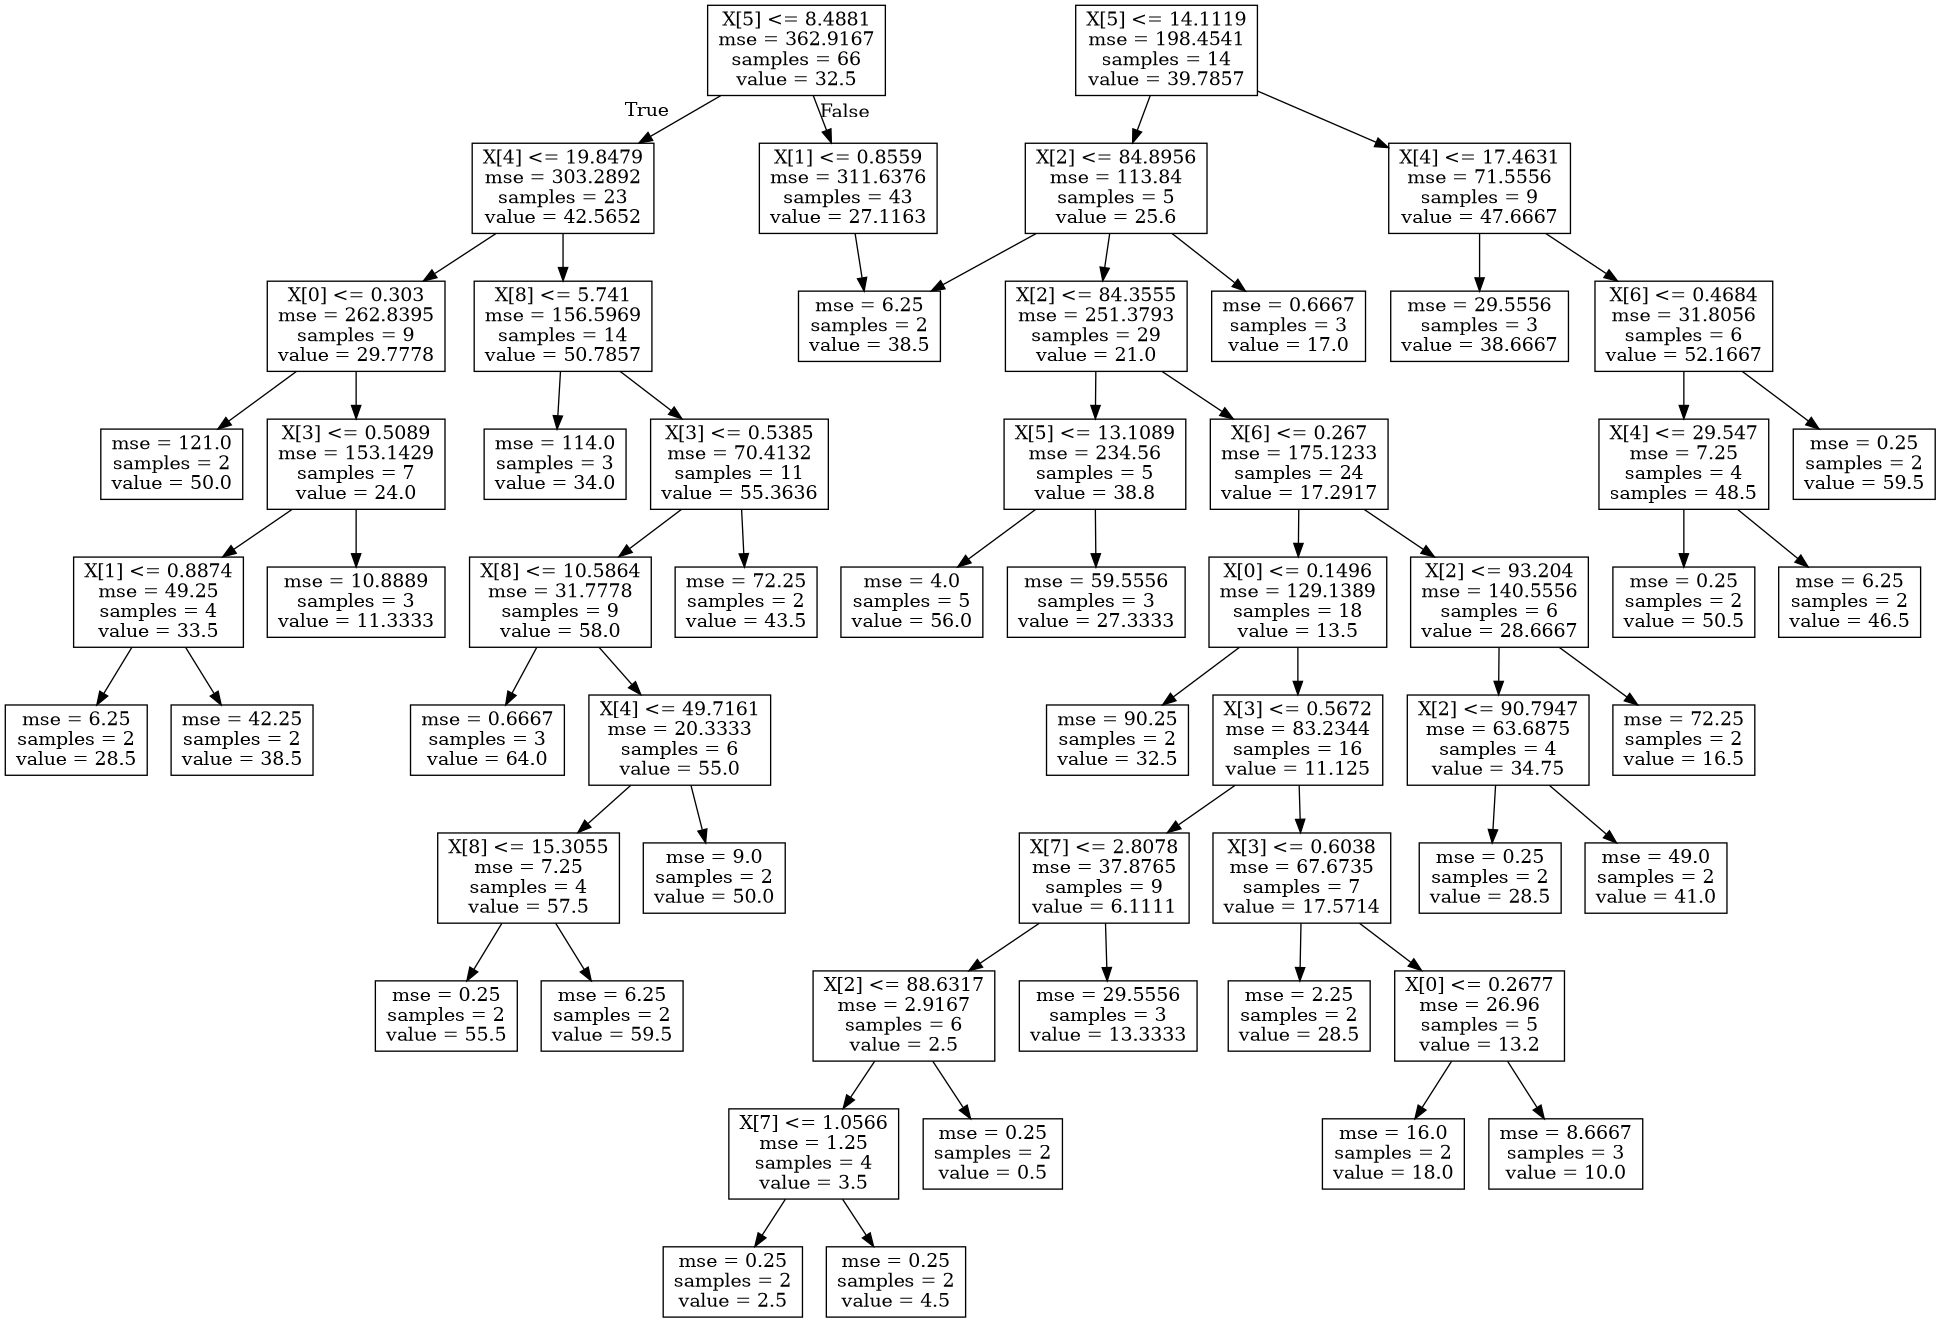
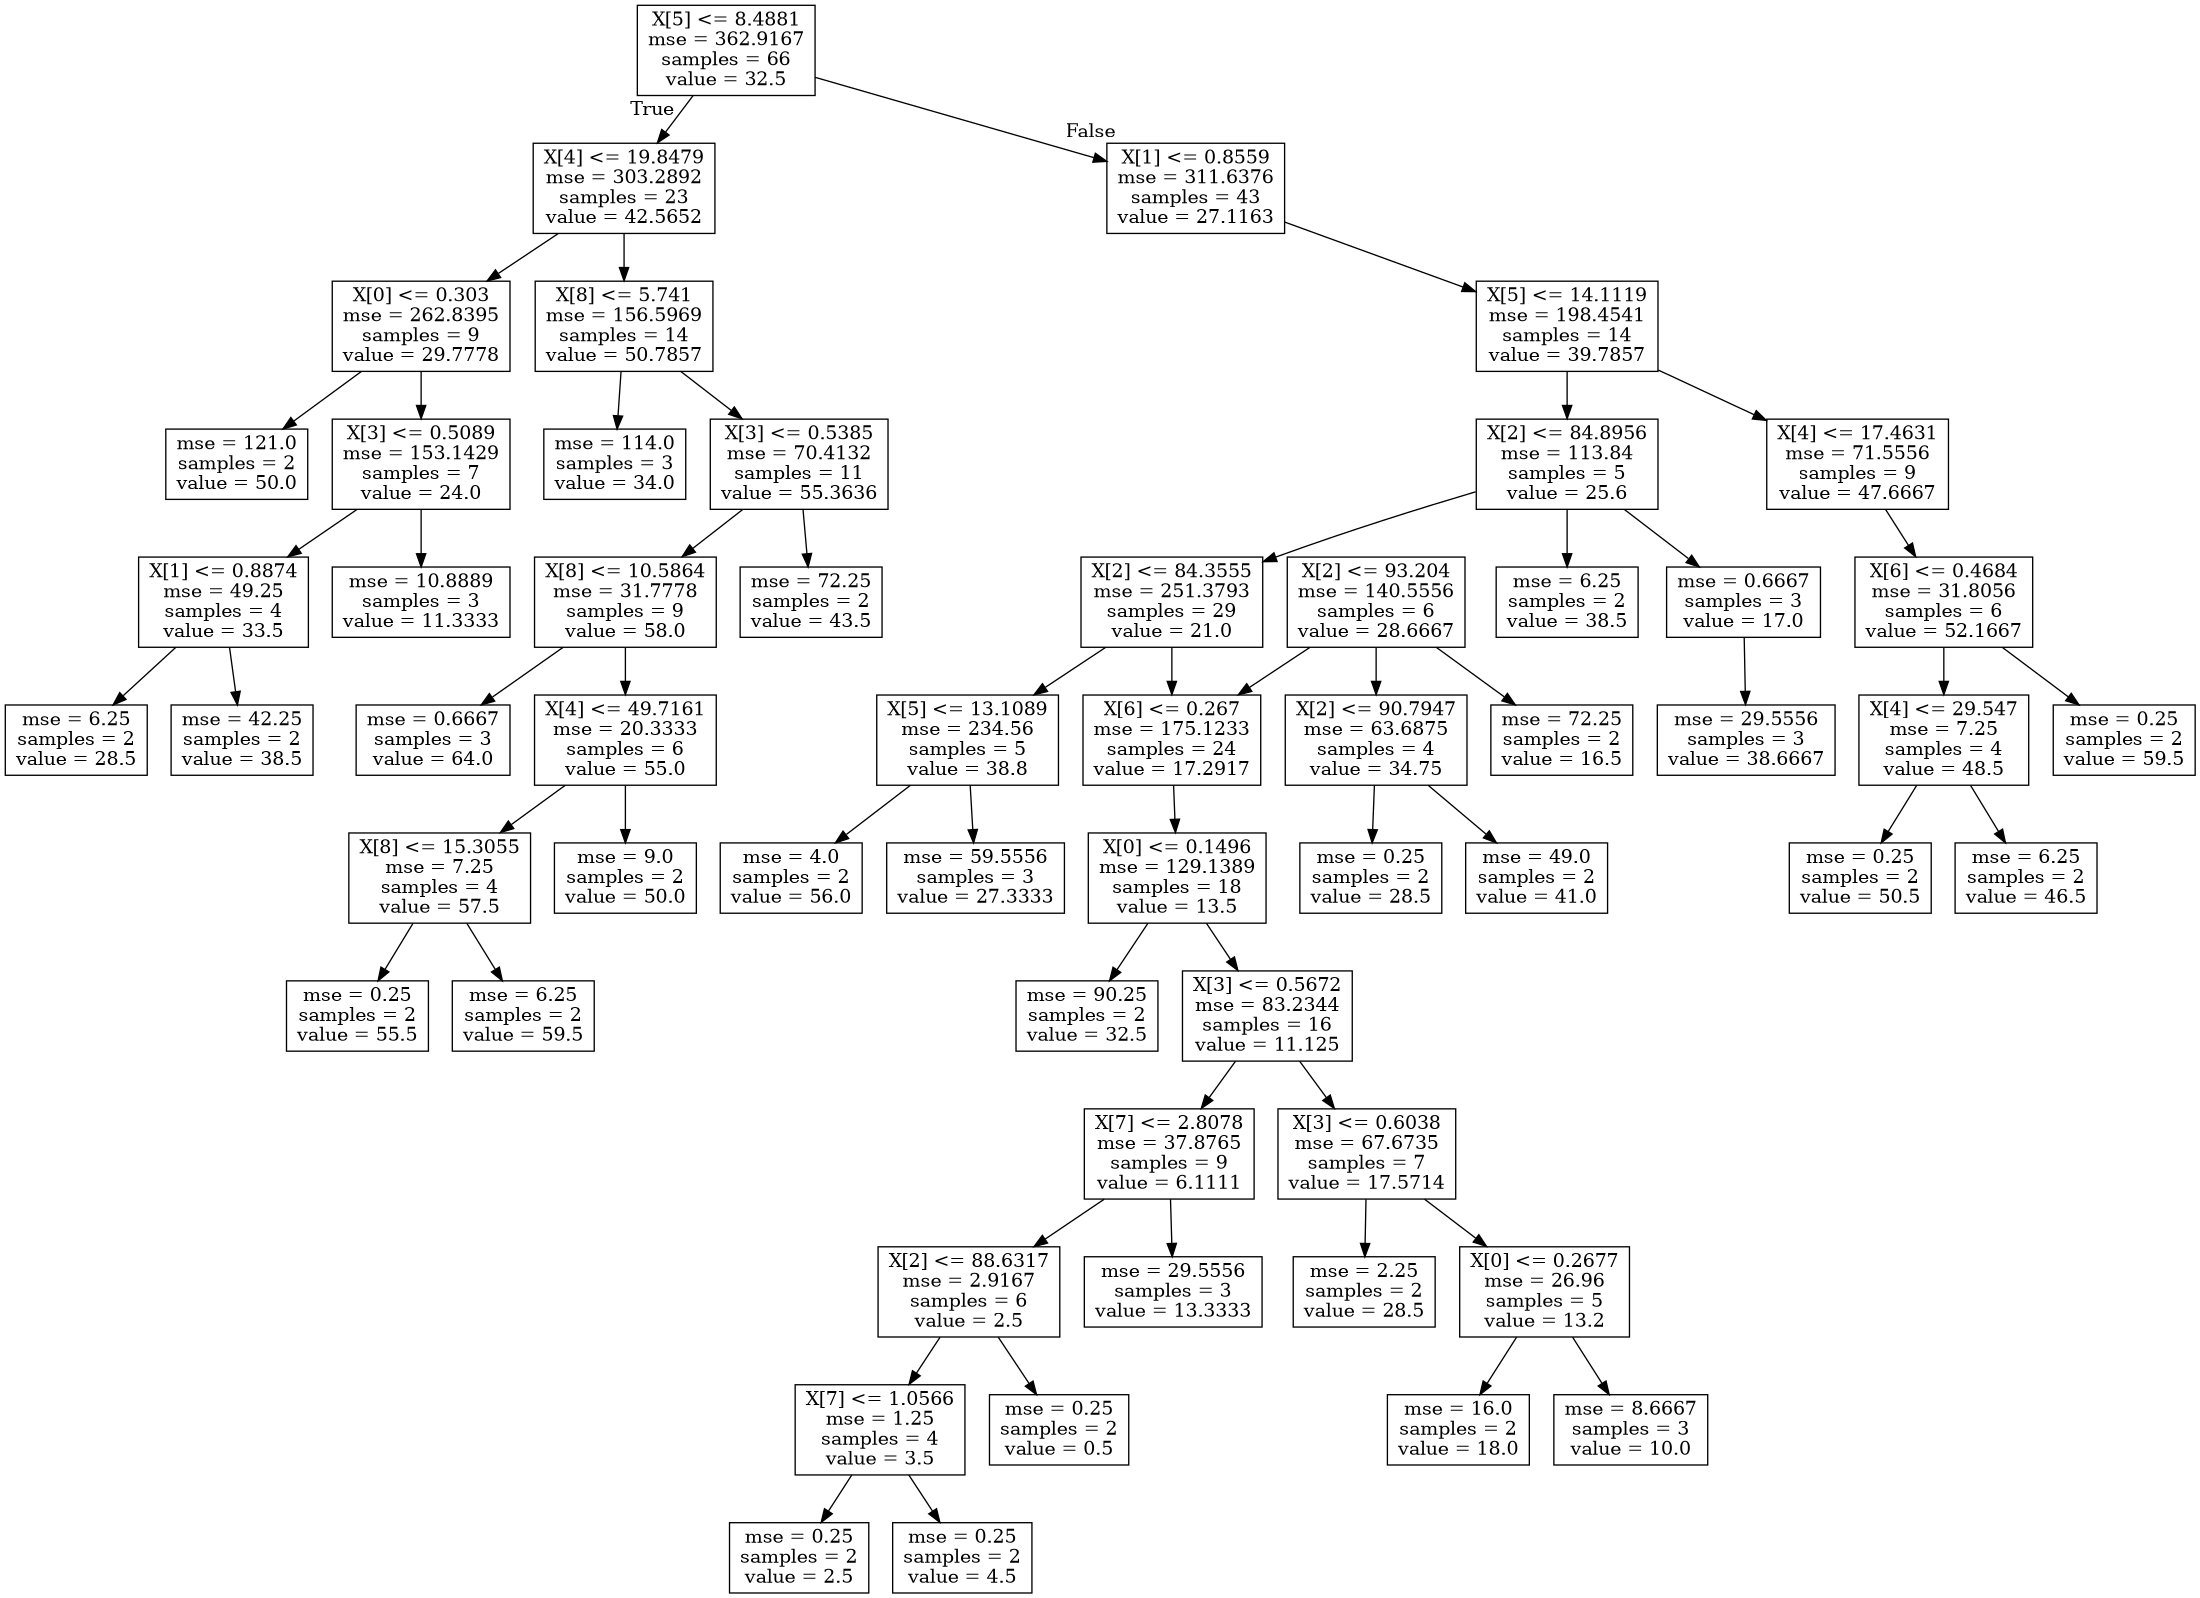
(859, 256) -> (1374, 255)
(1480, 256) -> (1745, 664)
(1684, 464) -> (1944, 740)
(1394, 529) -> (1280, 667)
(912, 602) -> (791, 878)
